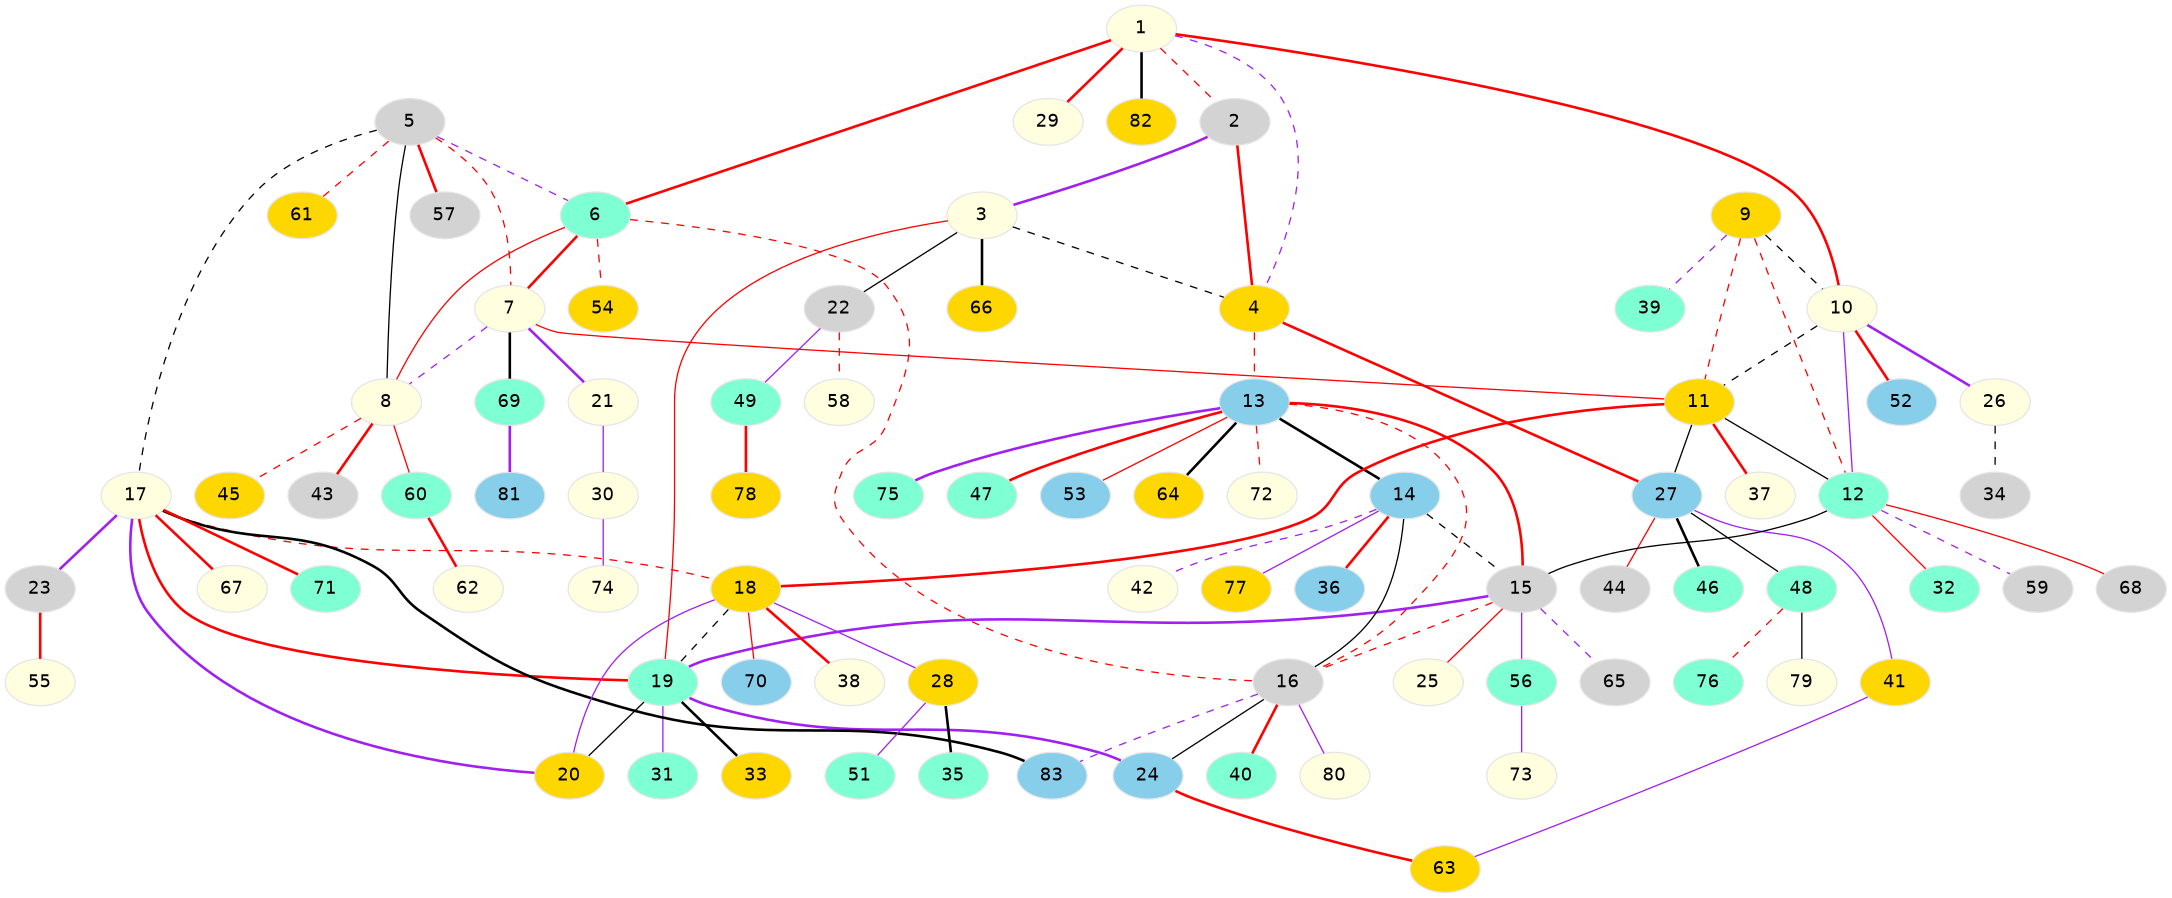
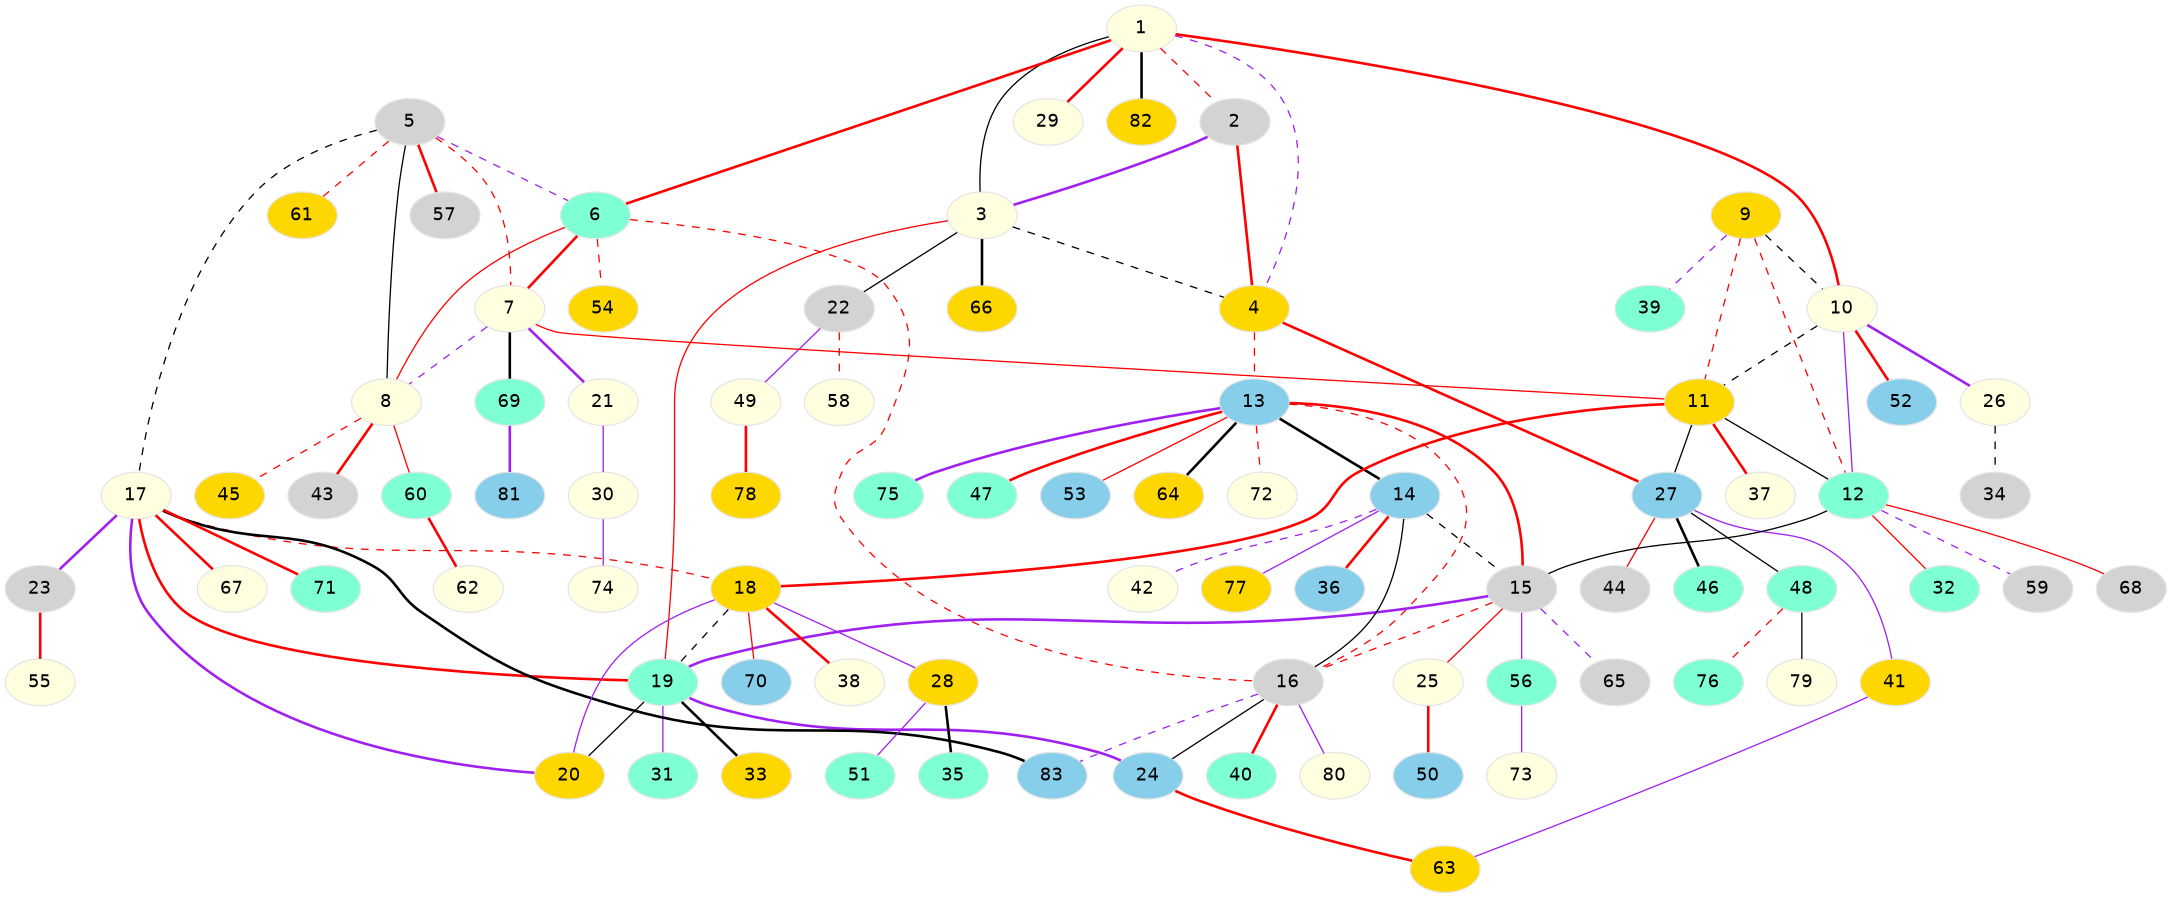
none -> (1011, 88)
(746, 402) -> (746, 402)
none -> (1428, 776)
